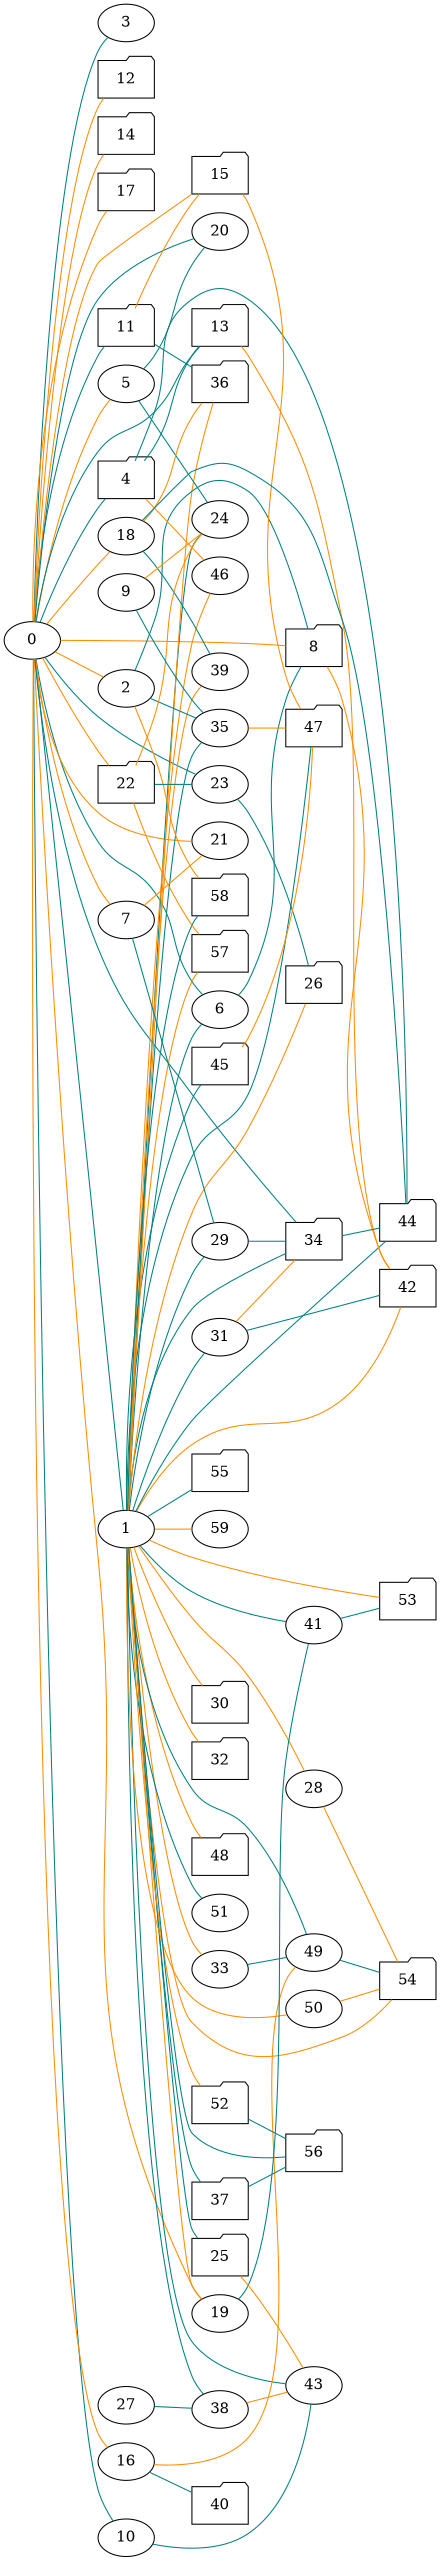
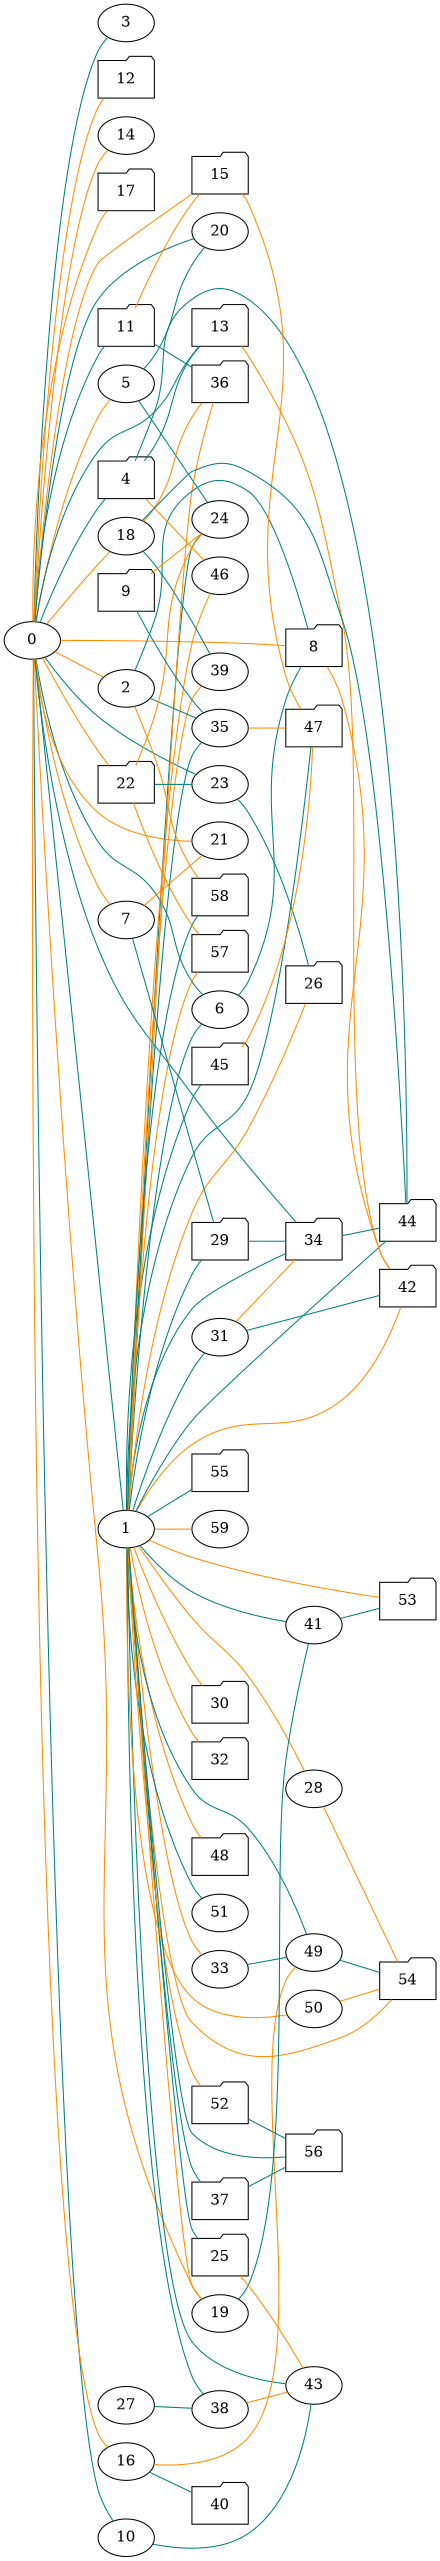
(126, 136) -> (126, 136)
(126, 592) -> (126, 592)
(220, 1241) -> (220, 1241)
